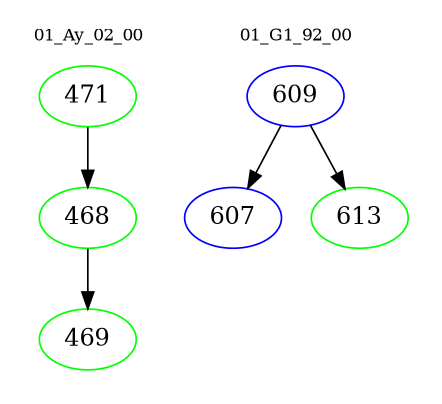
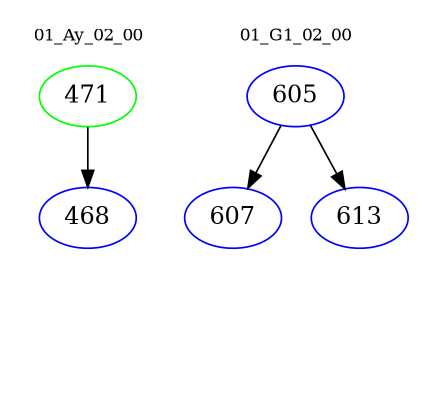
(296, 36) -> (296, 36)
(296, 96) -> (296, 96)
(88, 218) -> (88, 218)
(360, 218) -> (360, 218)
(88, 339) -> none
